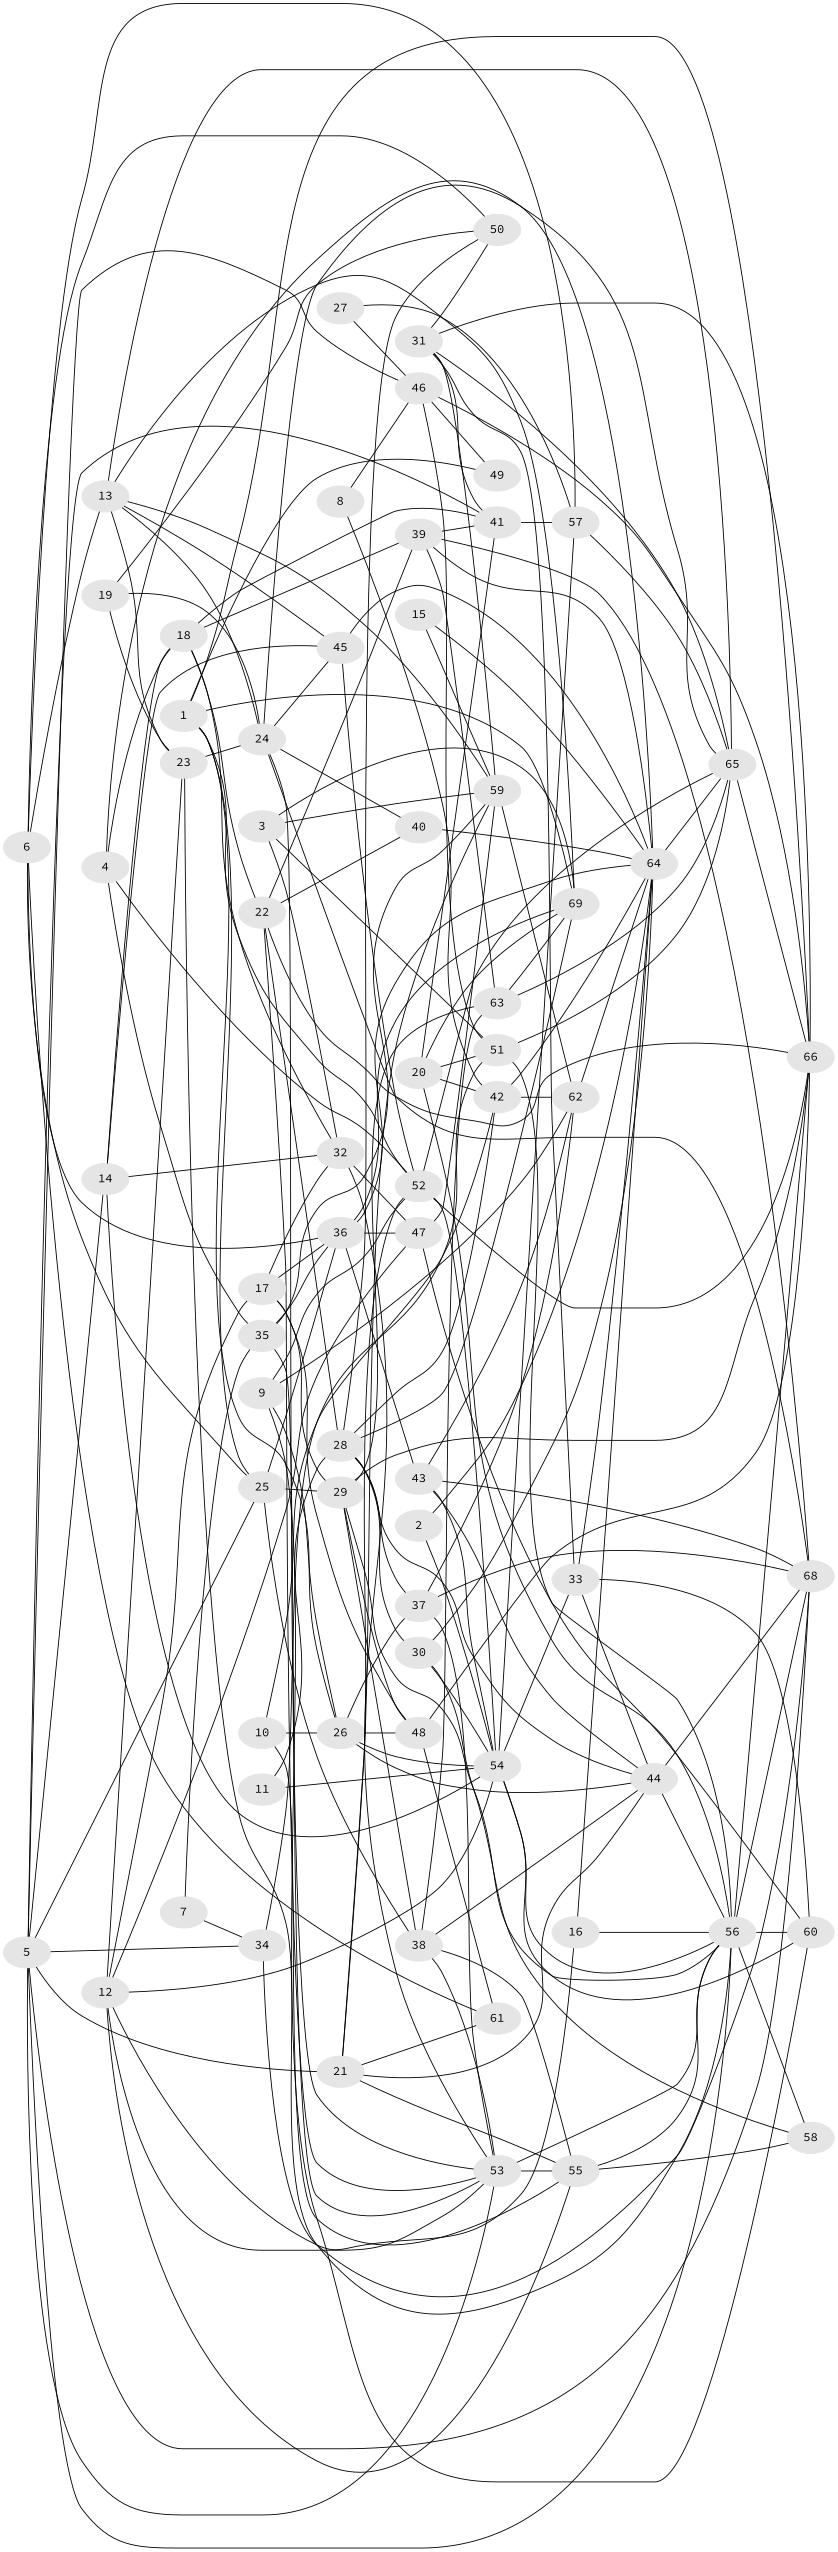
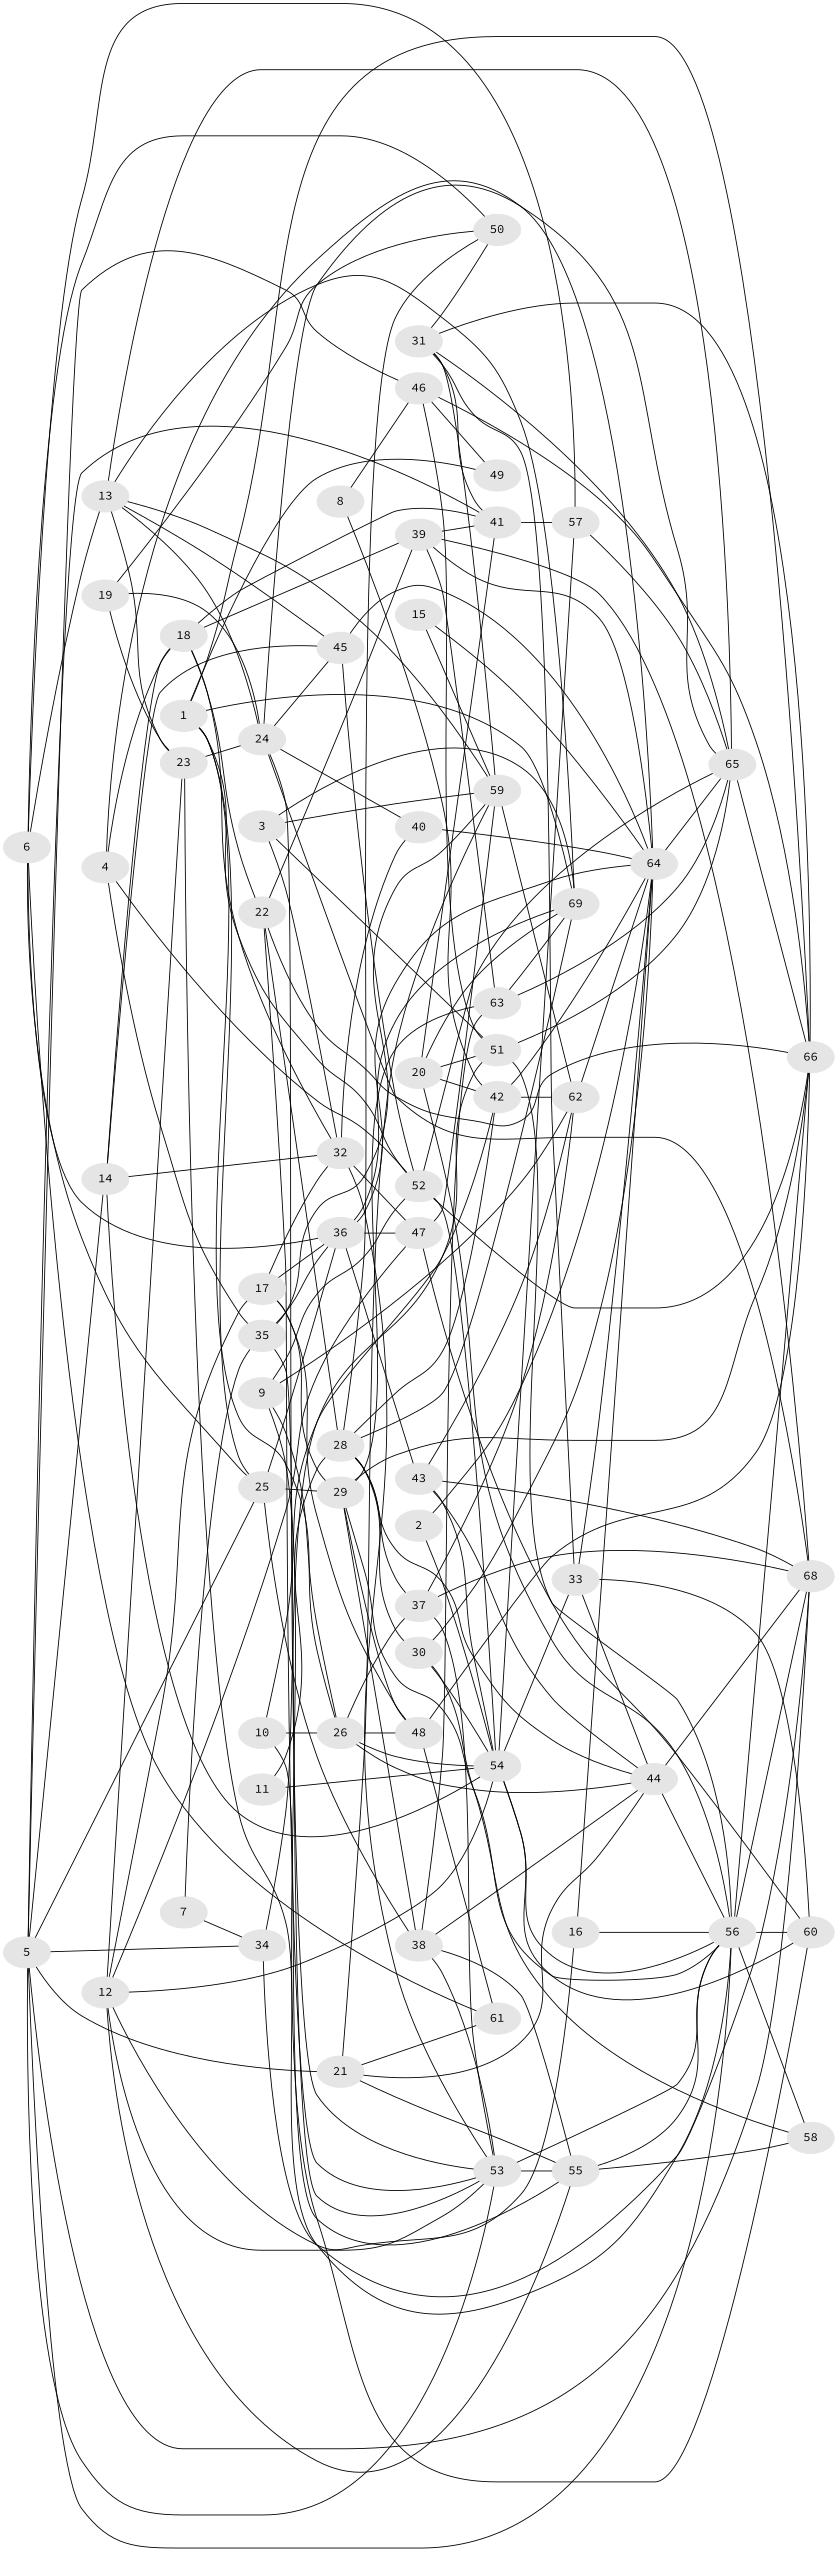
(340, 308) -> none
(340, 870) -> (358, 977)
(365, 1625) -> none
